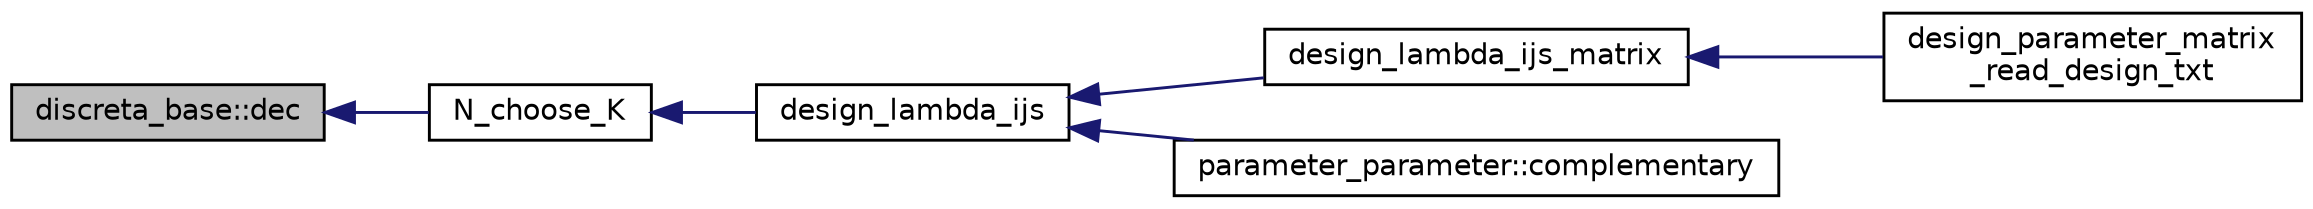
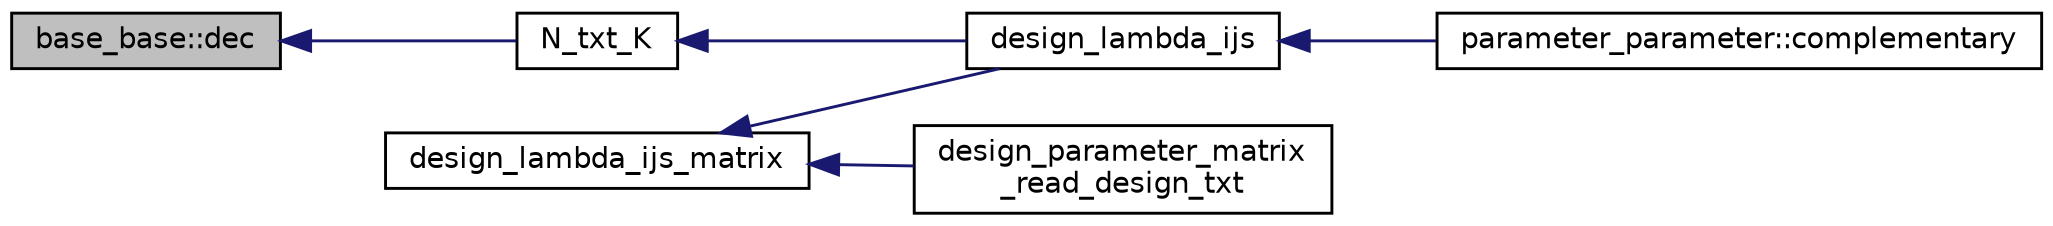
(1181, 86) -> (875, 97)
(168, 112) -> (146, 41)
(540, 112) -> (597, 41)
